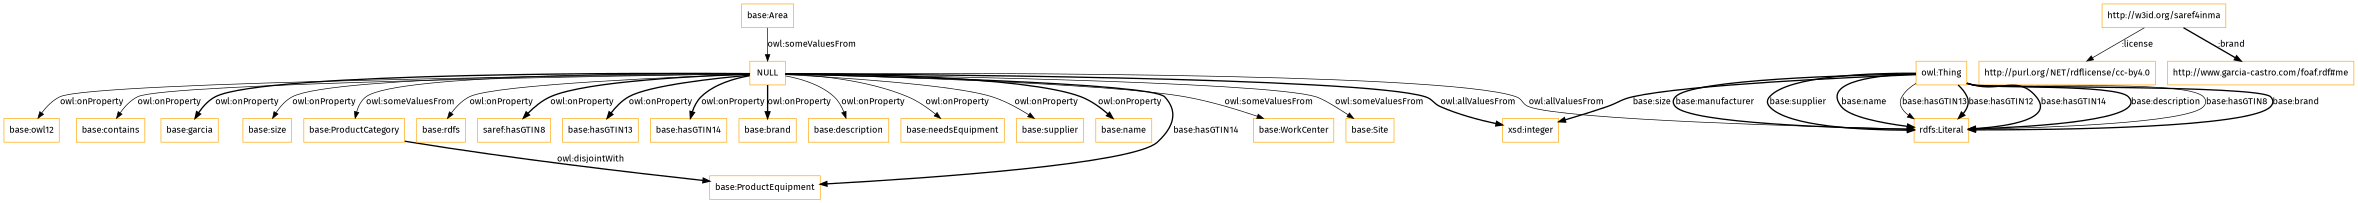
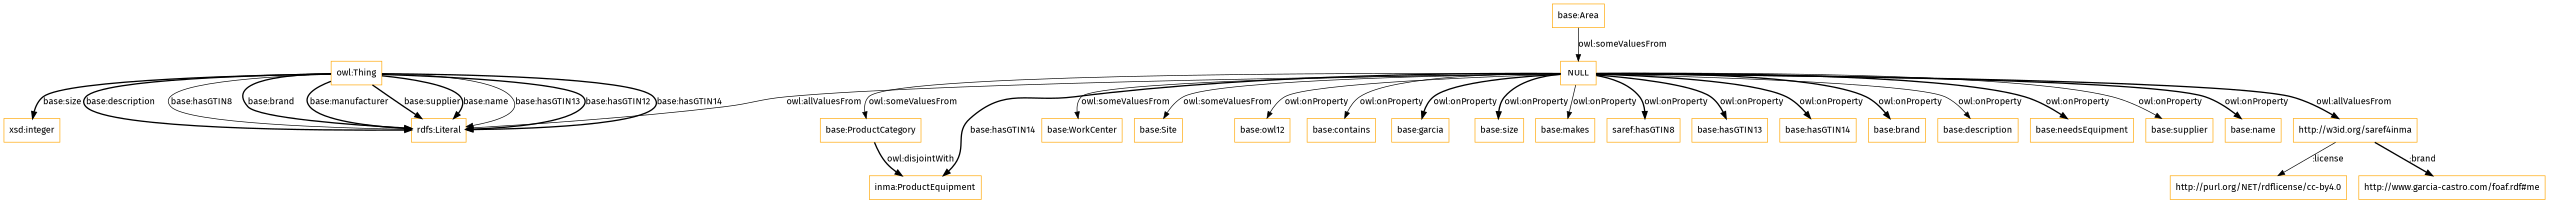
(509, 77) -> (1523, 84)
(1180, 80) -> (2152, 85)
(868, 84) -> (1937, 83)
(441, 130) -> (1565, 130)
(765, 188) -> (925, 188)
